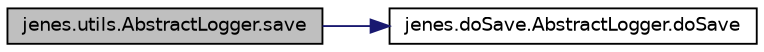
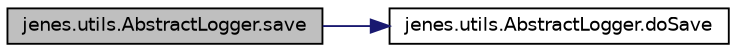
(573, 26) -> (559, 26)
